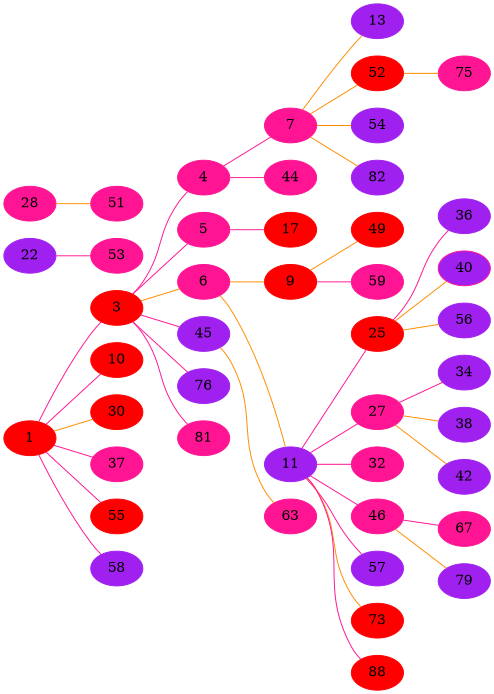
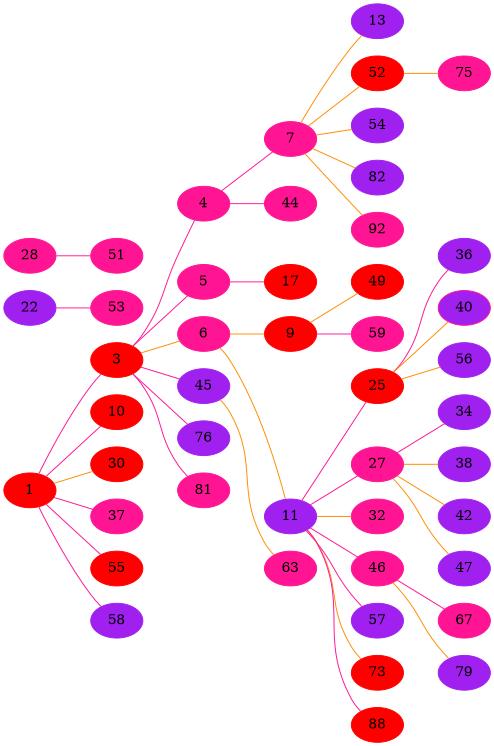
(74, 204) -> (74, 256)
none -> (377, 230)
(334, 464) -> (334, 516)
none -> (464, 569)
